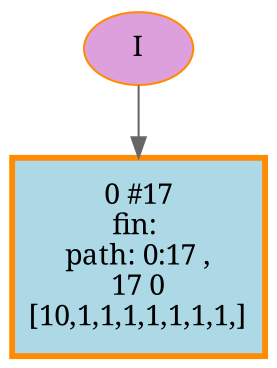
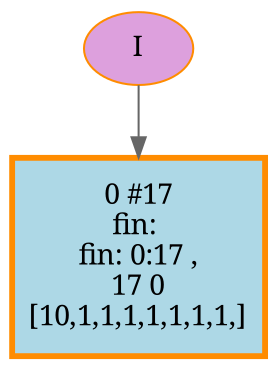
(139, 257) -> (139, 257)
